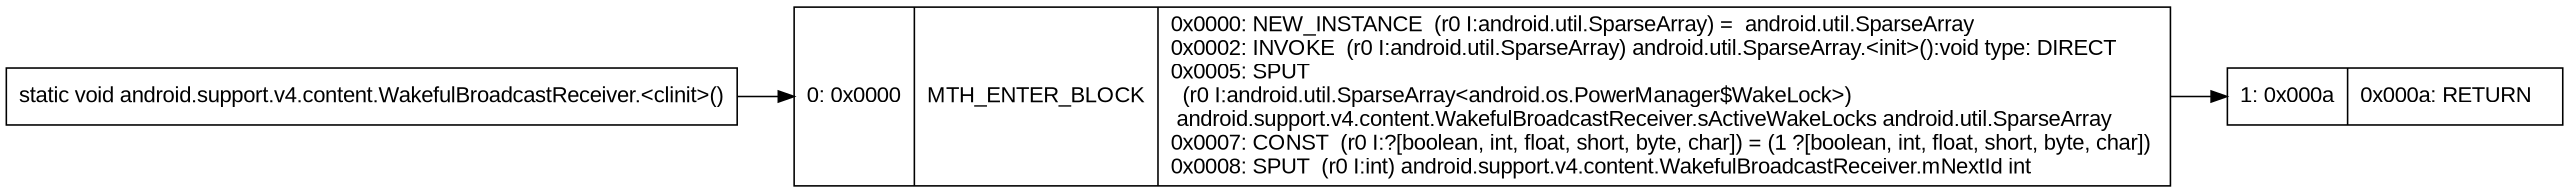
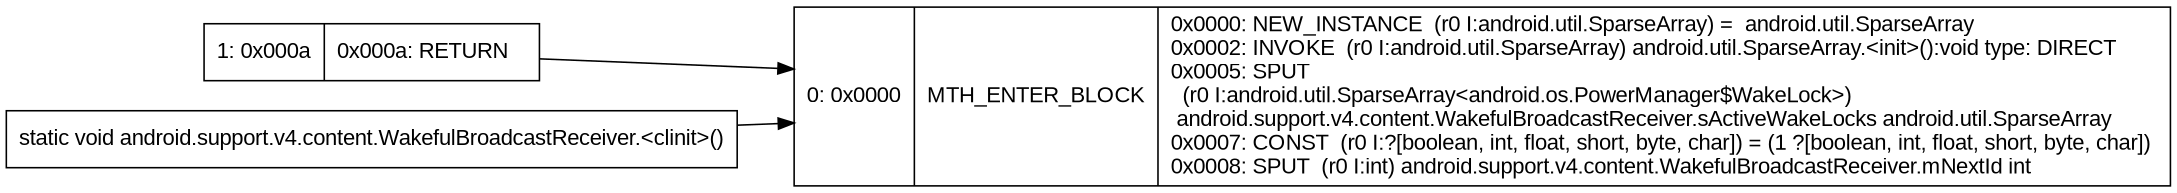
(2191, 96) -> (659, 64)
